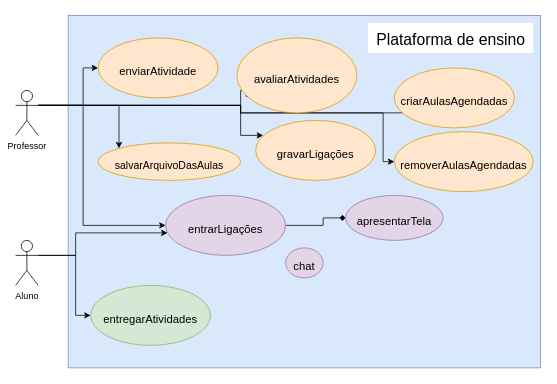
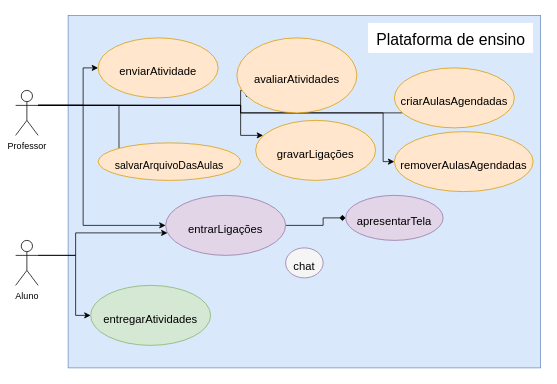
(119, 142) -> (119, 144)
(304, 263) -> (304, 263)
